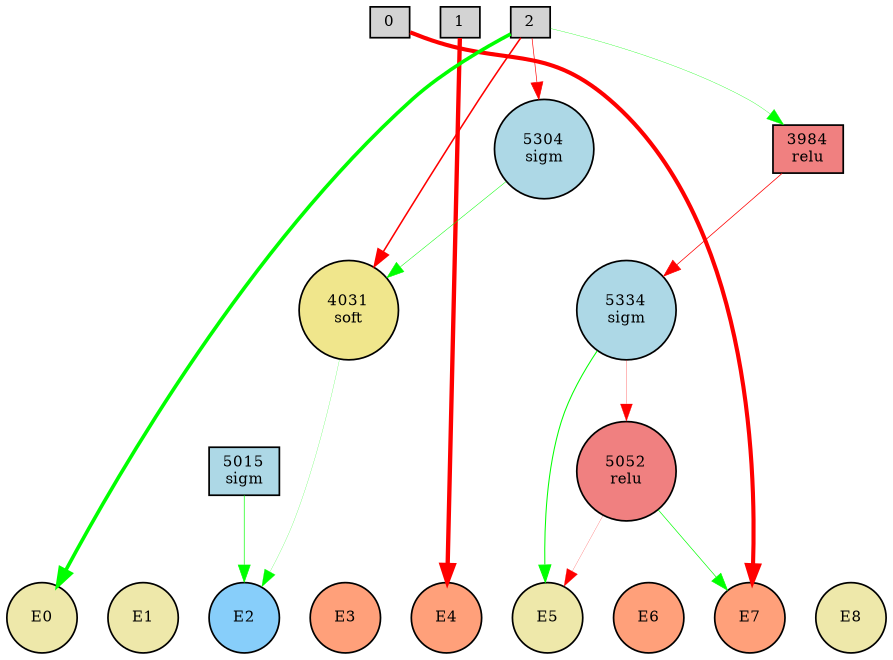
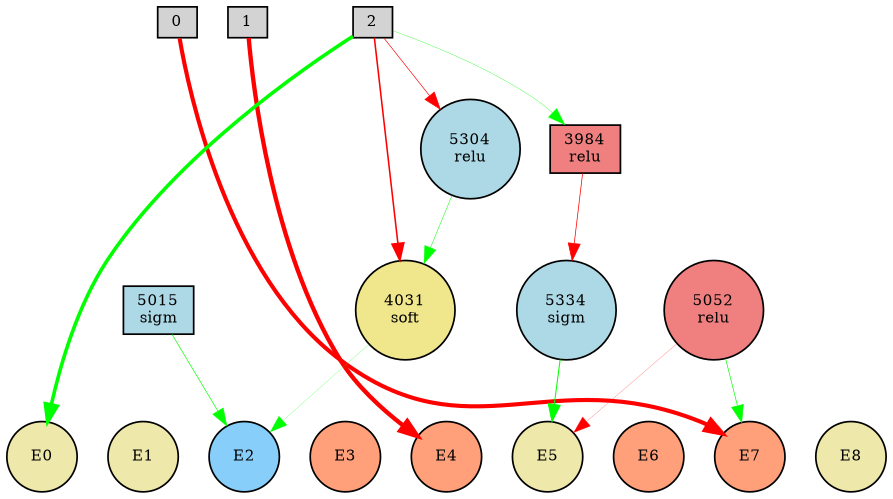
(544, 149) -> (470, 149)
(626, 382) -> none
